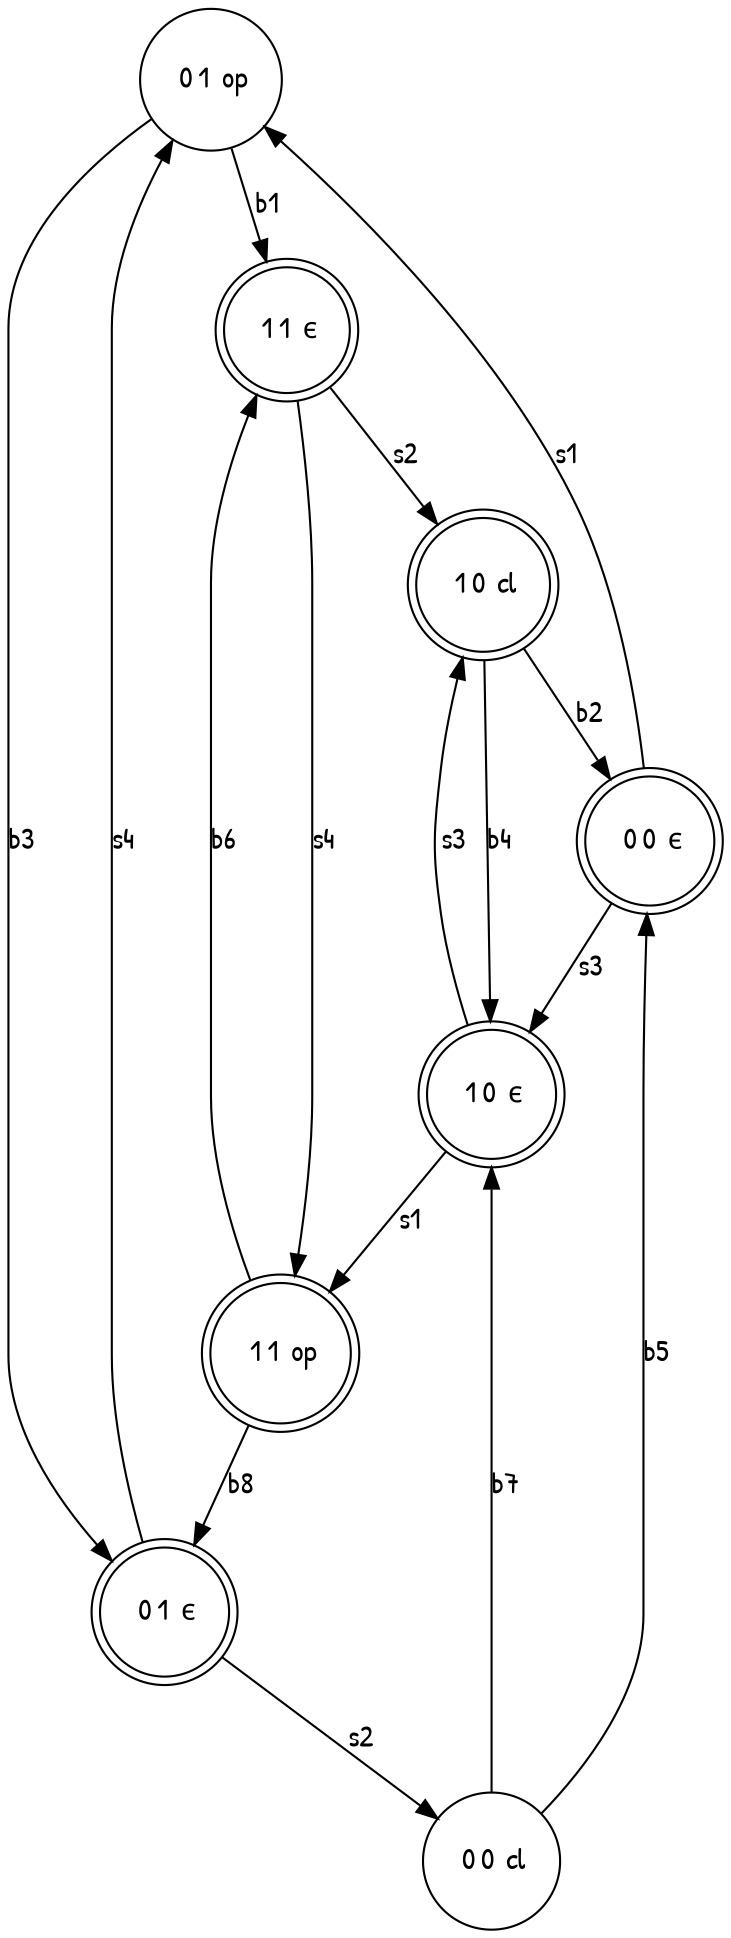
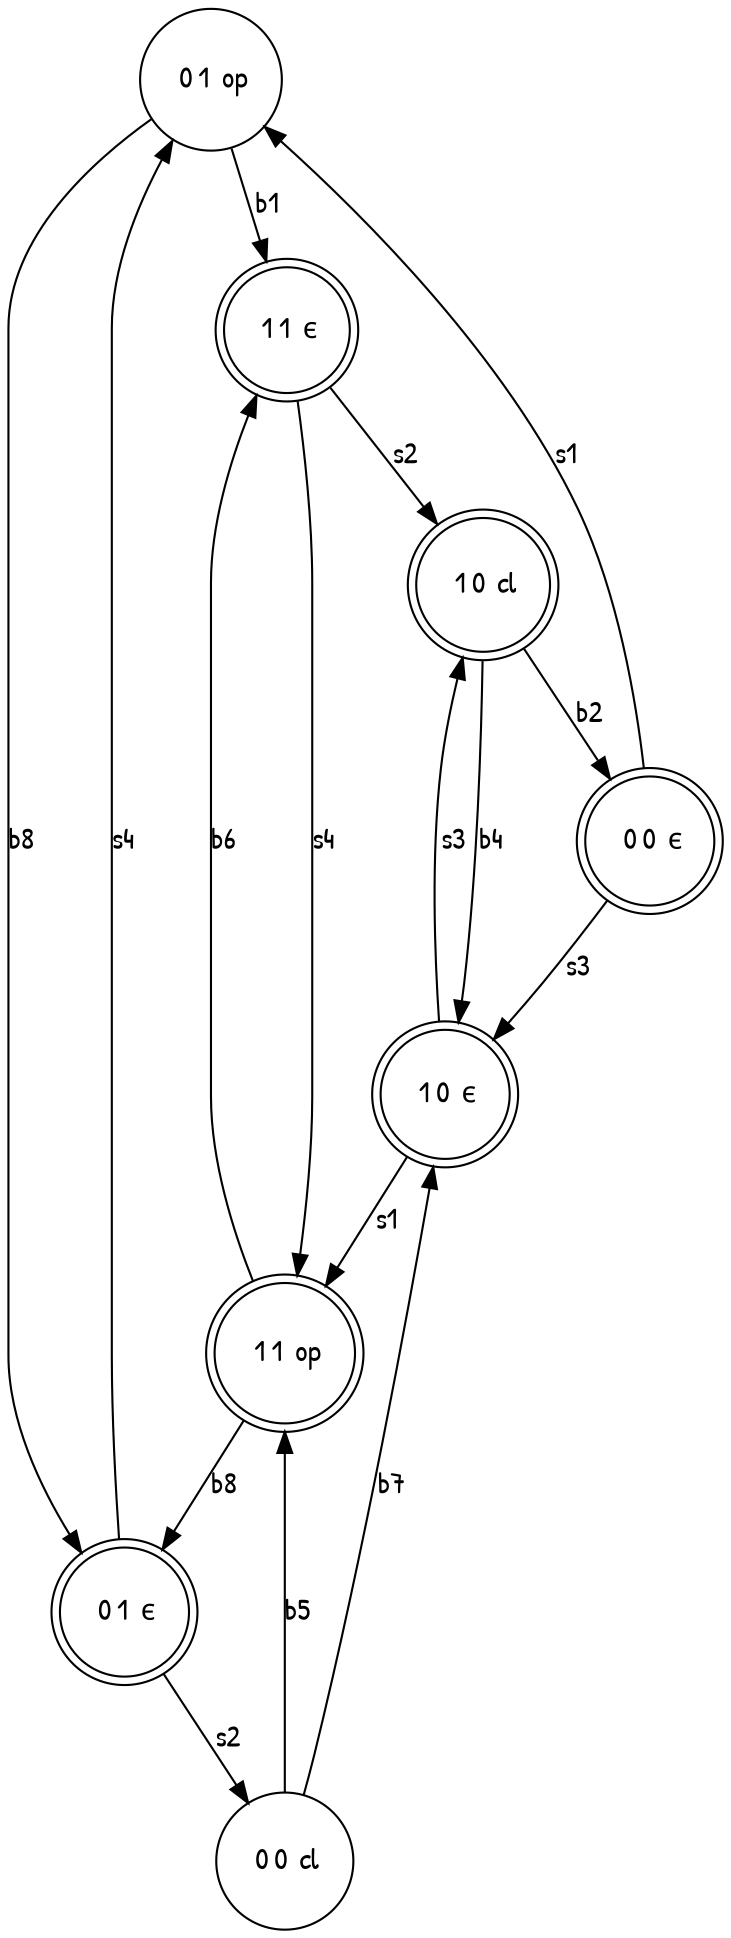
(22, 841) -> (22, 841)
(643, 1389) -> (285, 1623)
